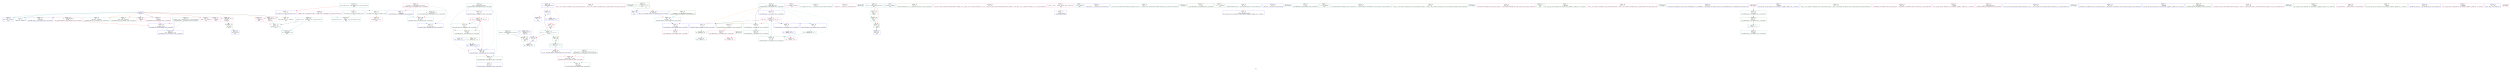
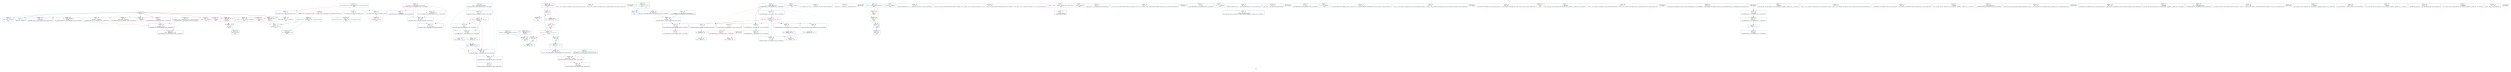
none -> (244, 19)
